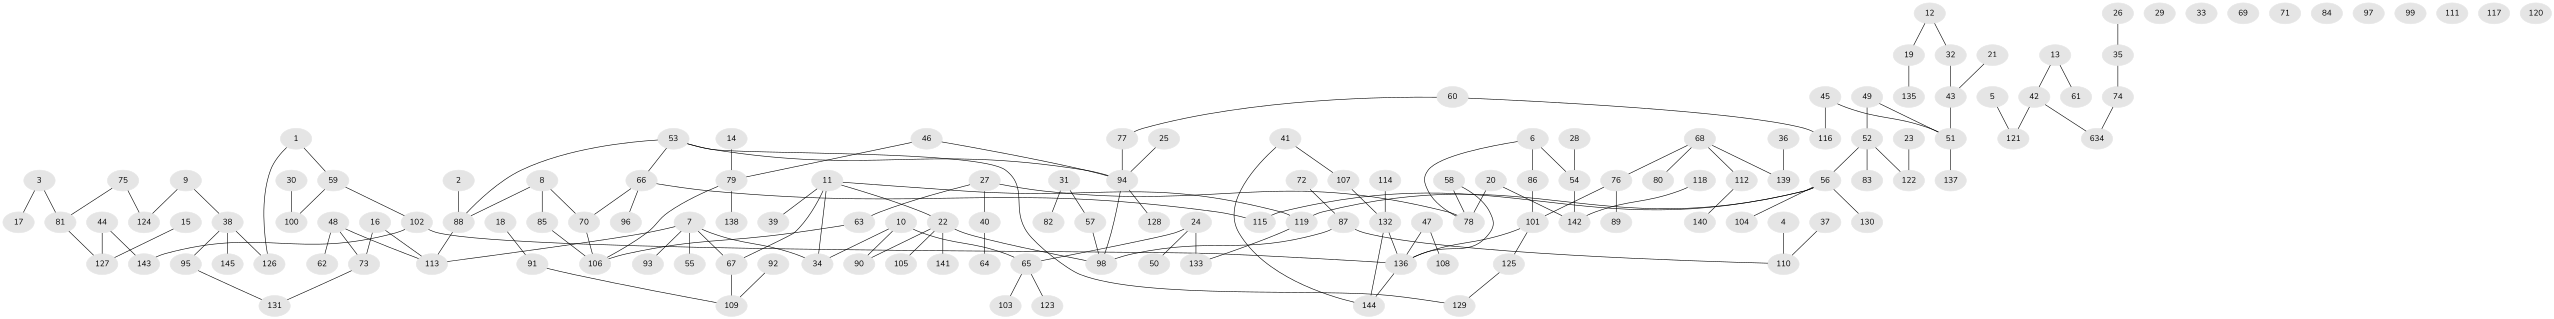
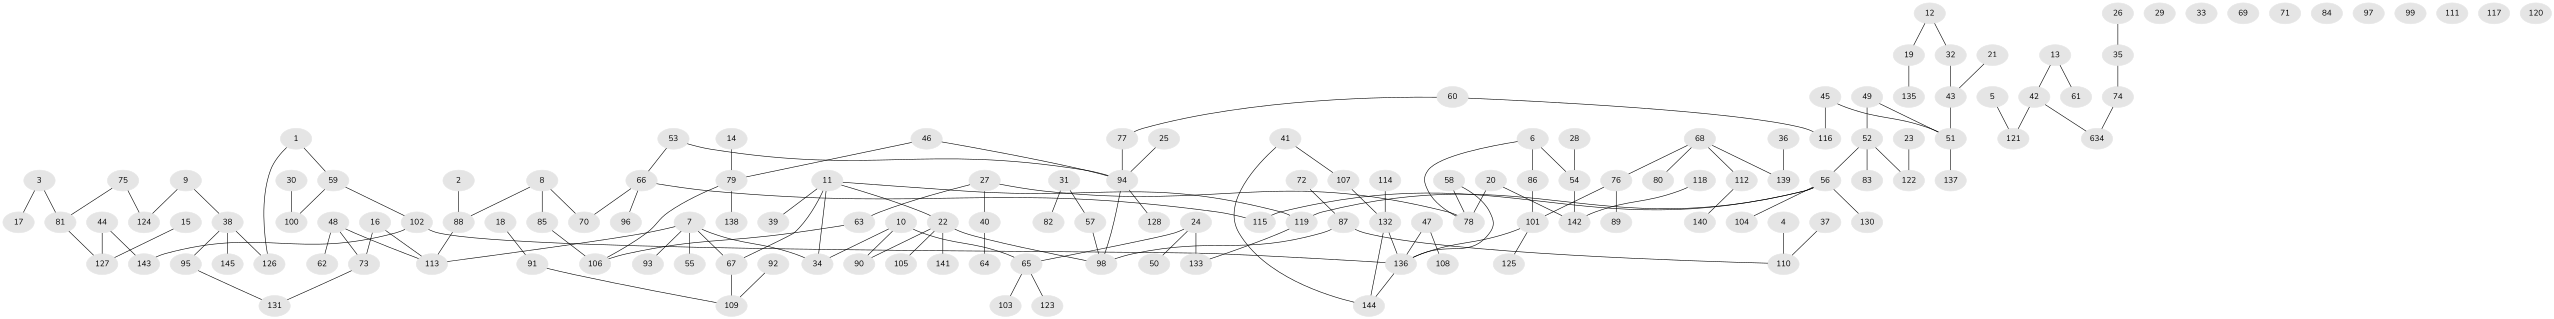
(554, 158) -> none
(591, 248) -> none
(1460, 306) -> none
